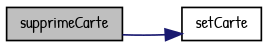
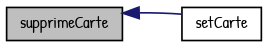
(144, 35) -> (161, 13)
